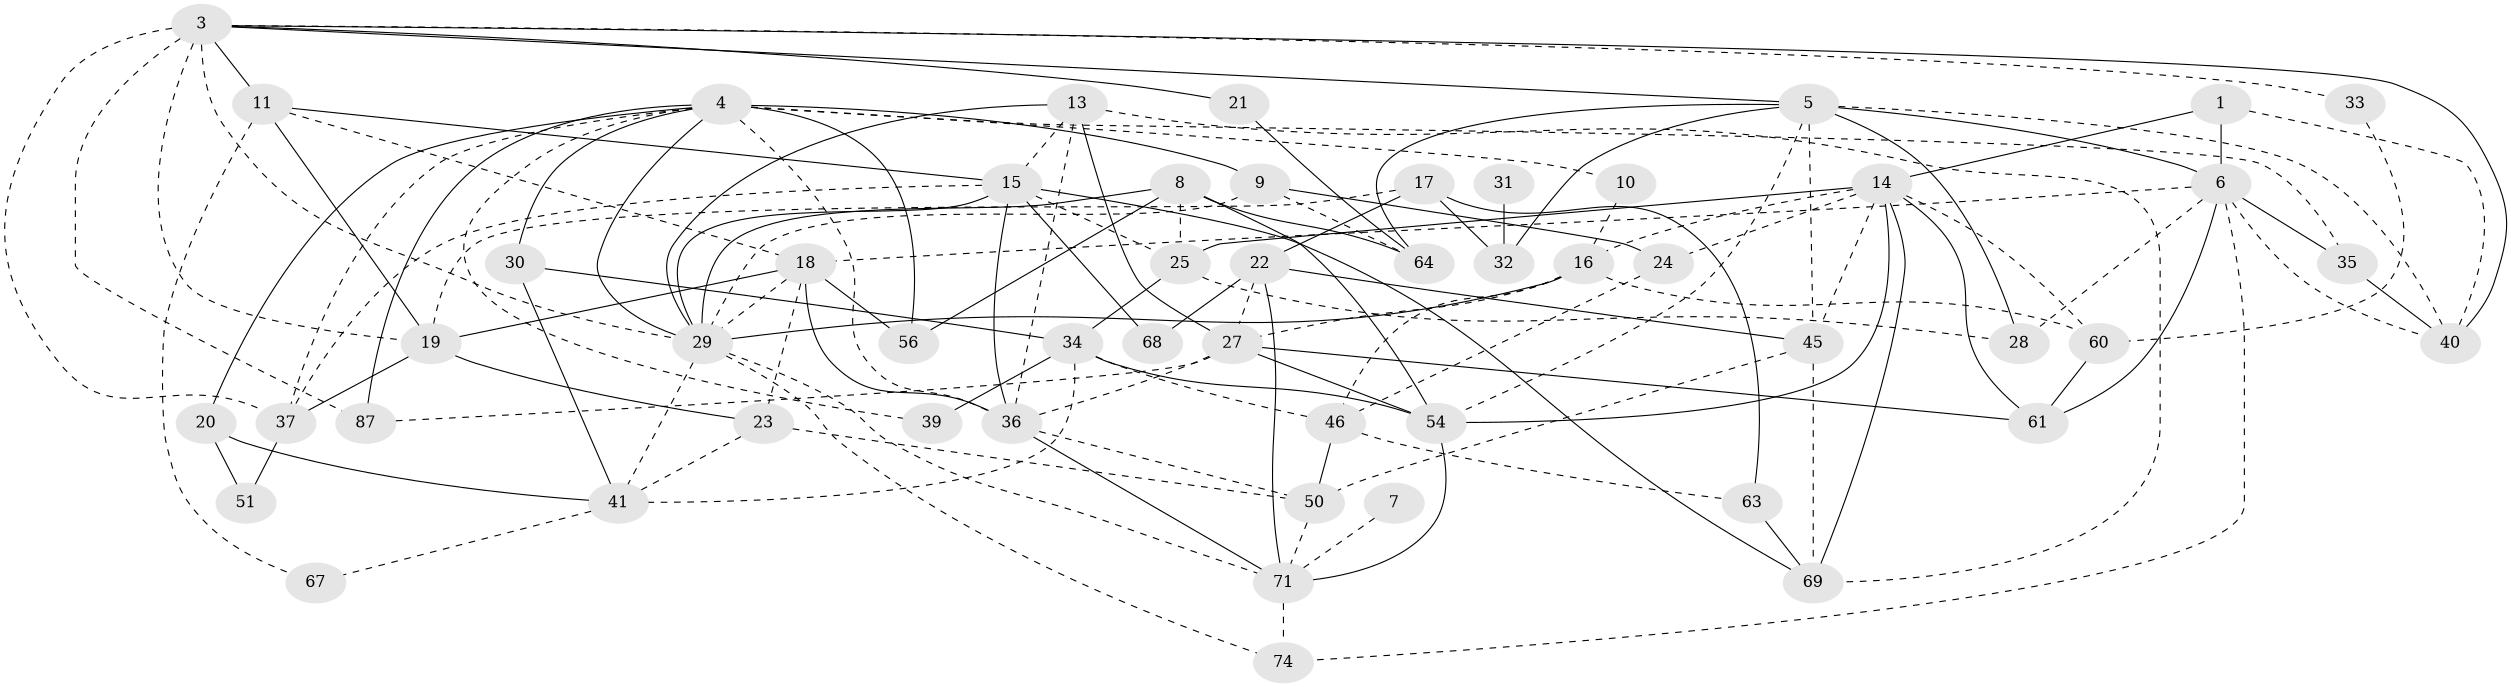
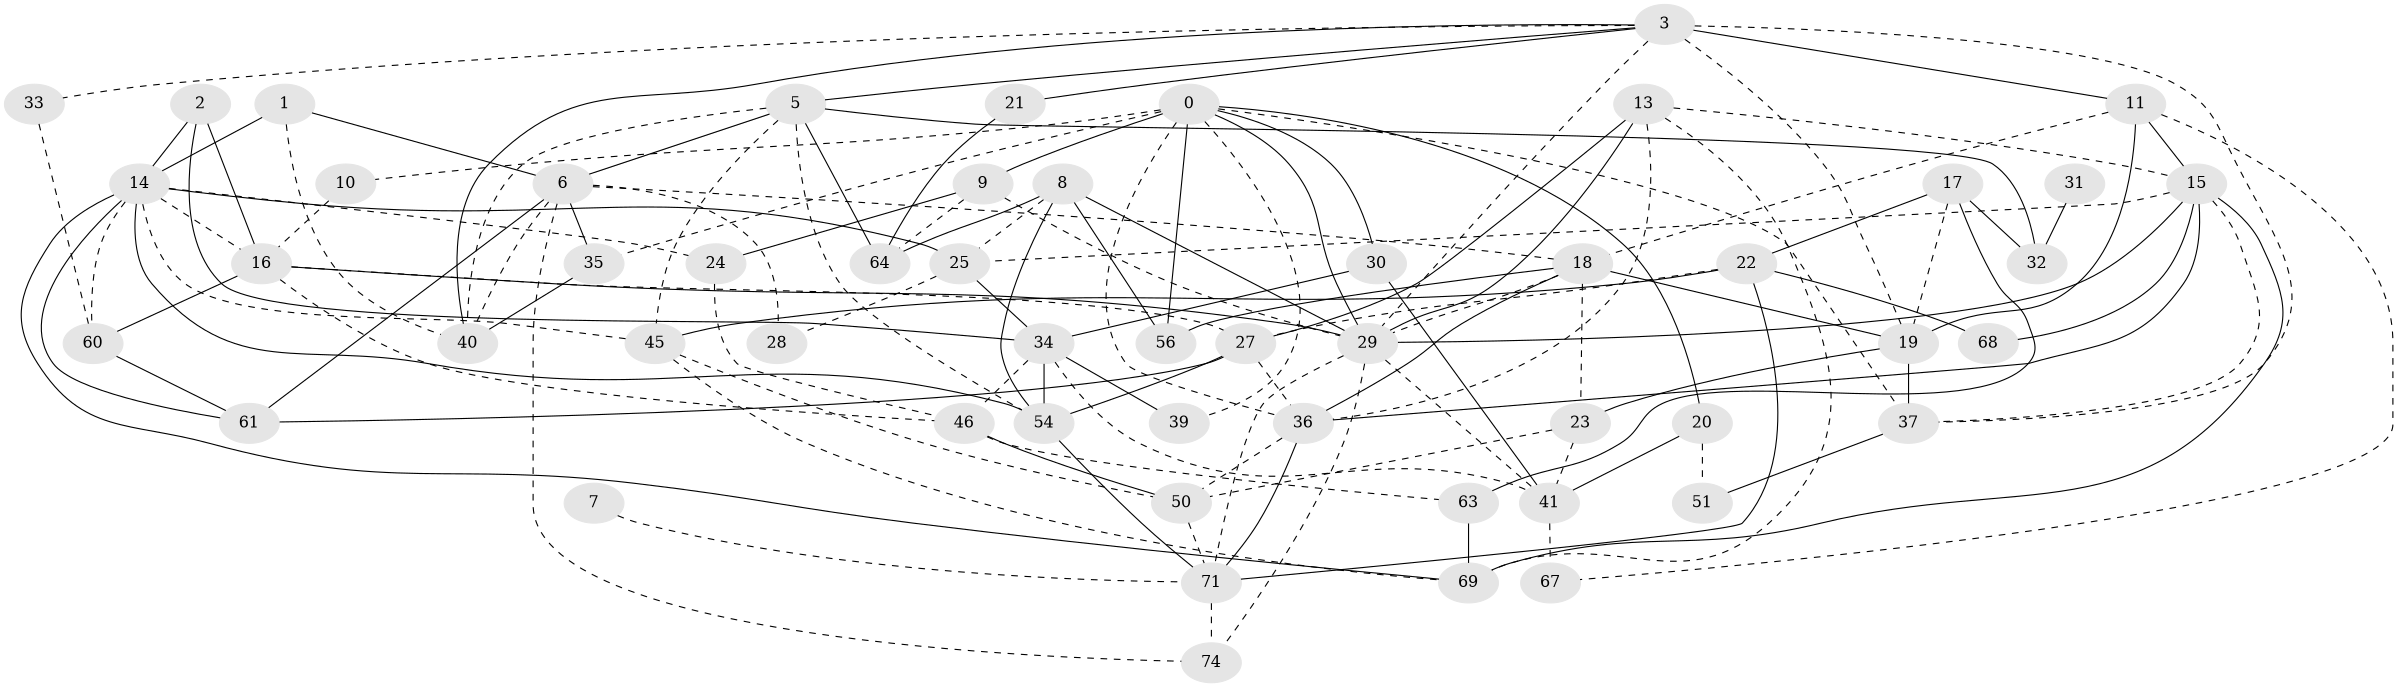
none -> (201, 104)
(722, 104) -> (1189, 104)
(1946, 190) -> none
(1841, 304) -> (180, 302)
(366, 423) -> none
(226, 463) -> (1702, 463)
